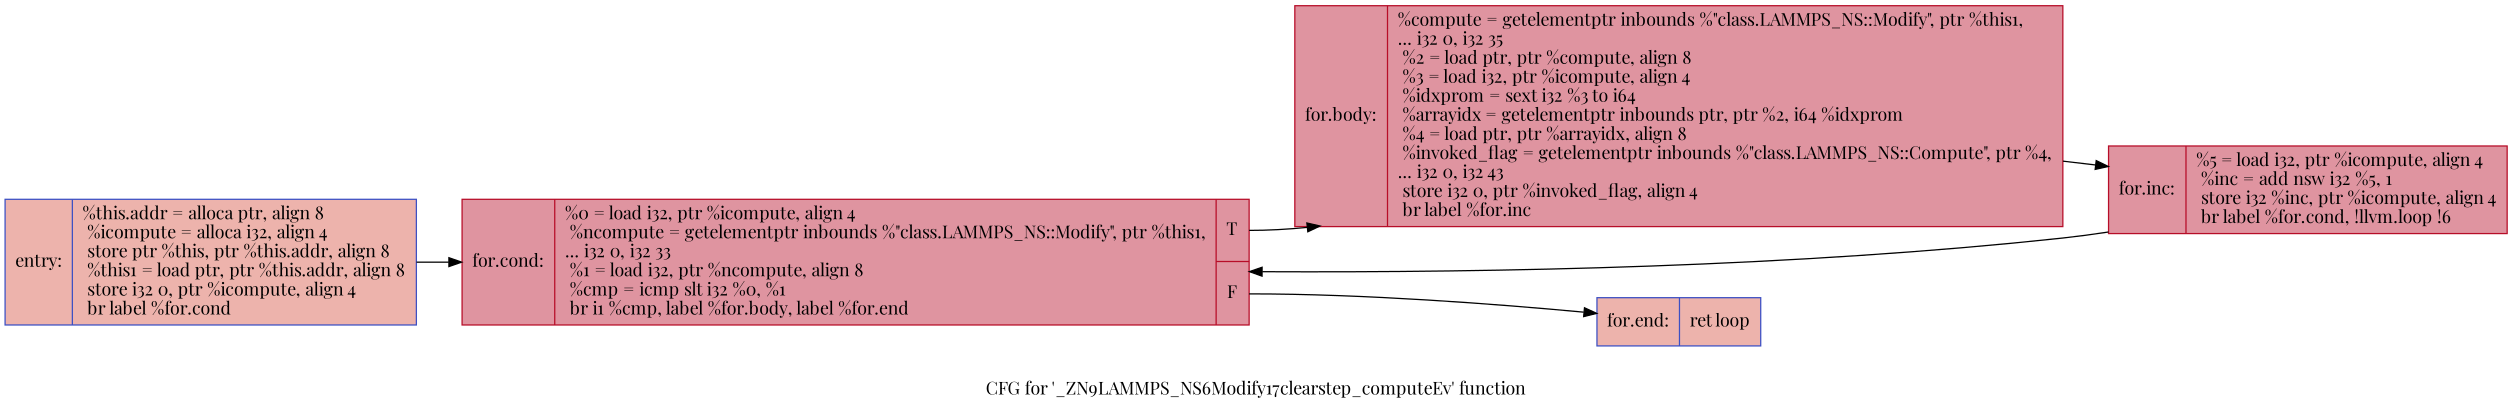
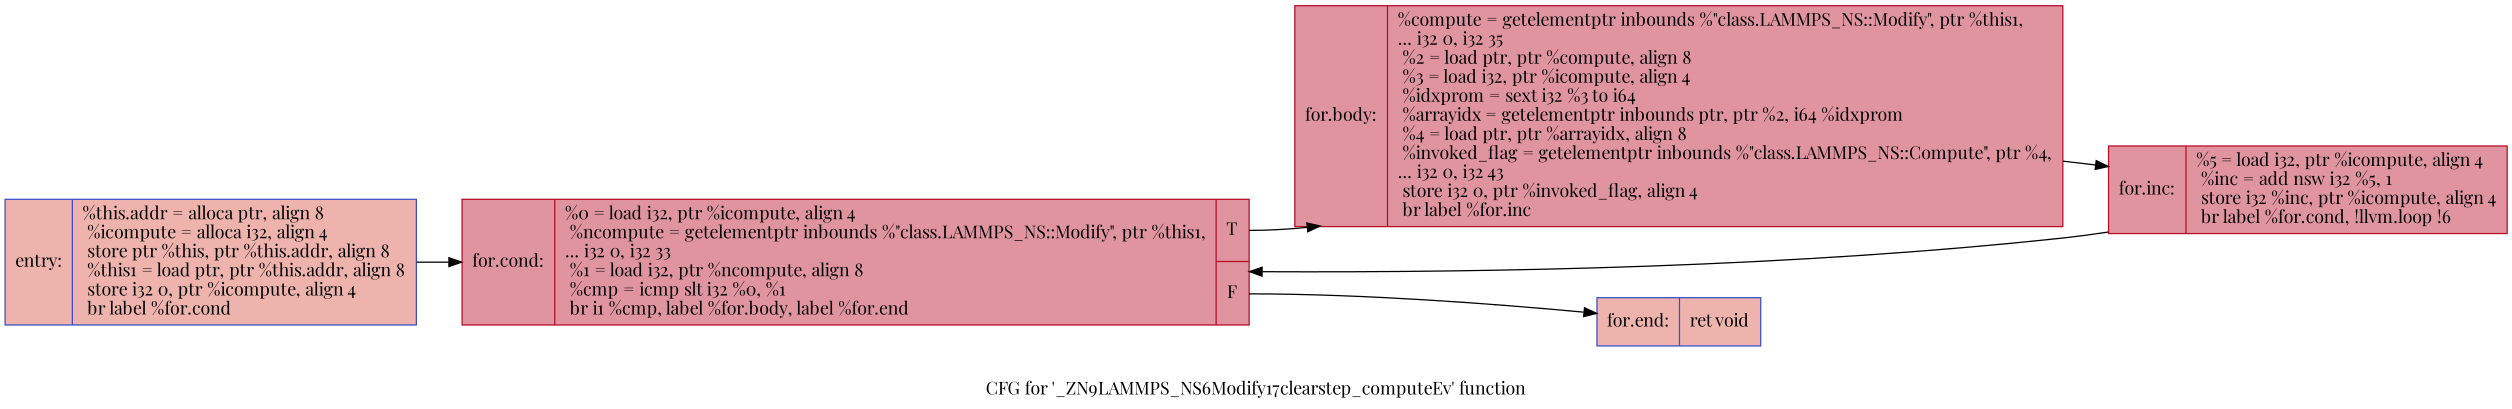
(1720, 321) -> (1719, 321)
